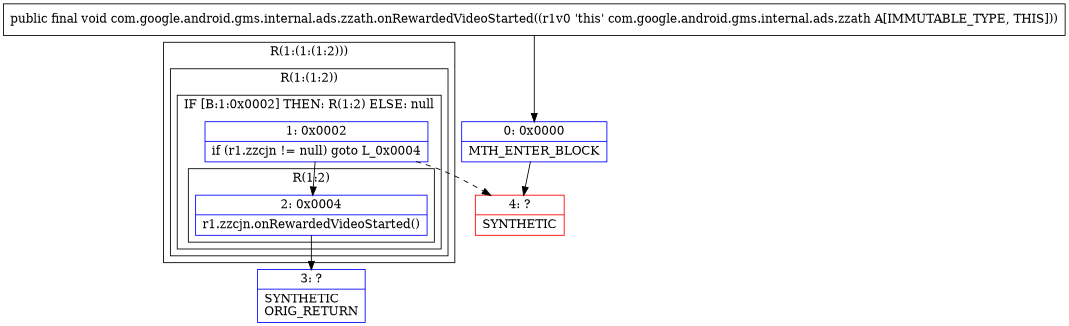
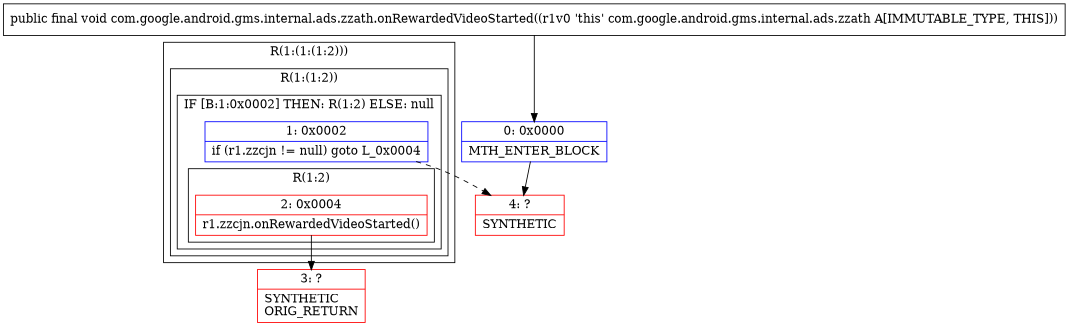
(314, 174) -> none
(311, 215) -> (311, 215)
(311, 296) -> (311, 296)
